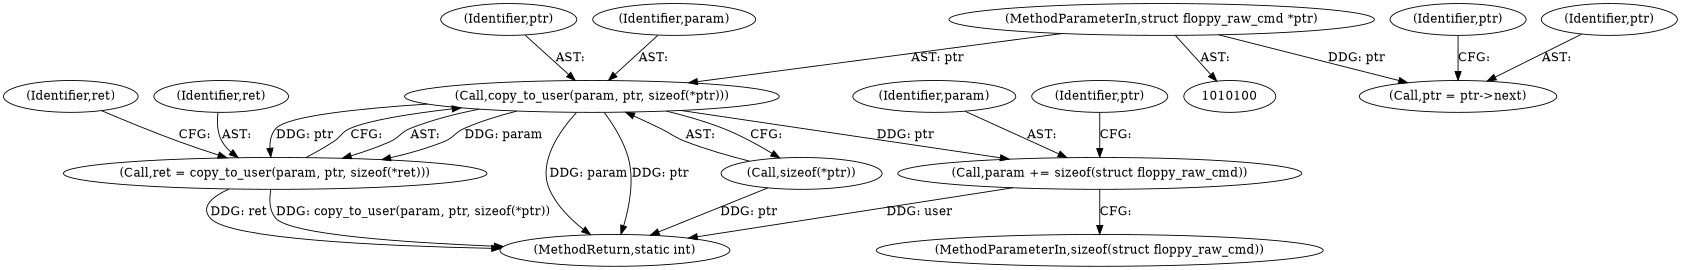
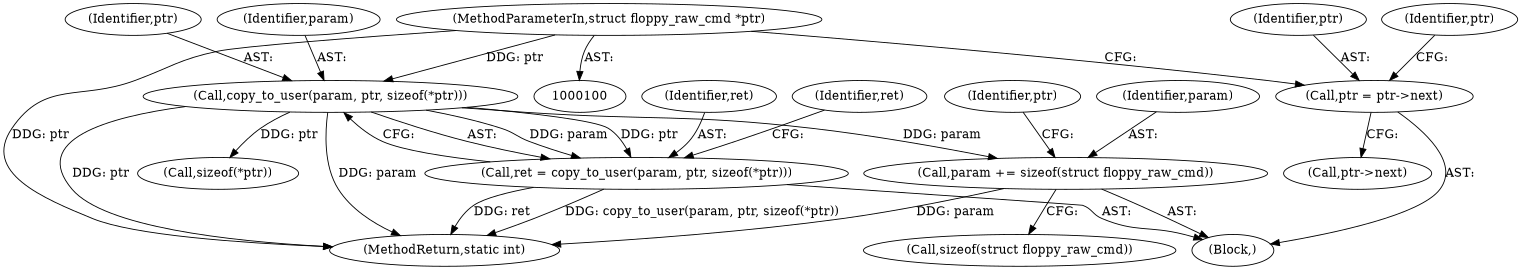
(938, 58) -> (515, 58)
(1357, 58) -> (1123, 58)
(1230, 96) -> (580, 96)
(768, 135) -> (289, 135)
(906, 135) -> (942, 135)
(690, 143) -> none
(275, 173) -> (637, 173)
none -> (1358, 173)
(713, 210) -> (45, 100)
(920, 212) -> (956, 212)
(1100, 250) -> (1020, 250)
none -> (1233, 250)
